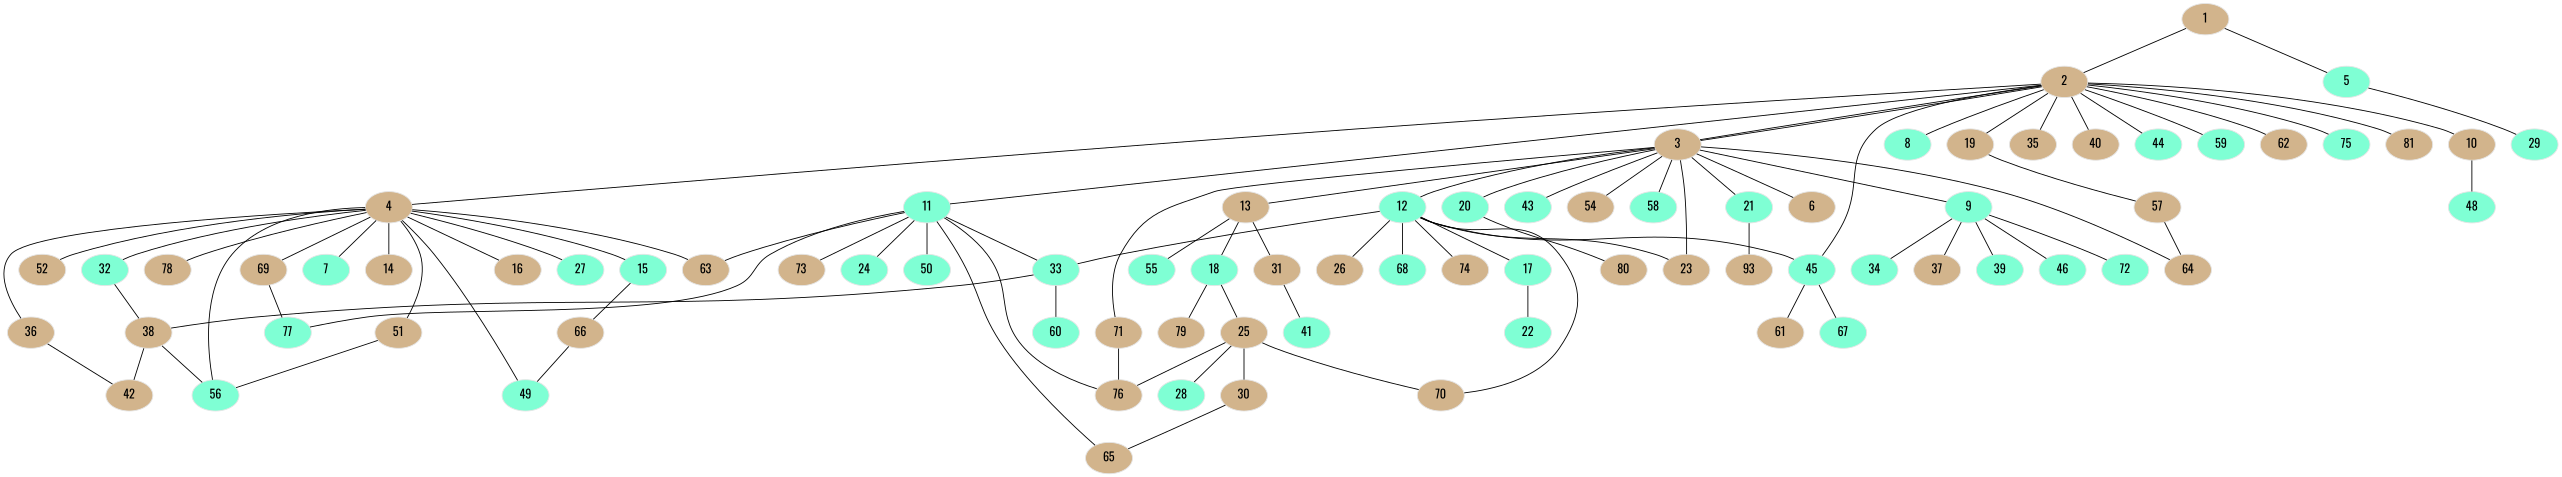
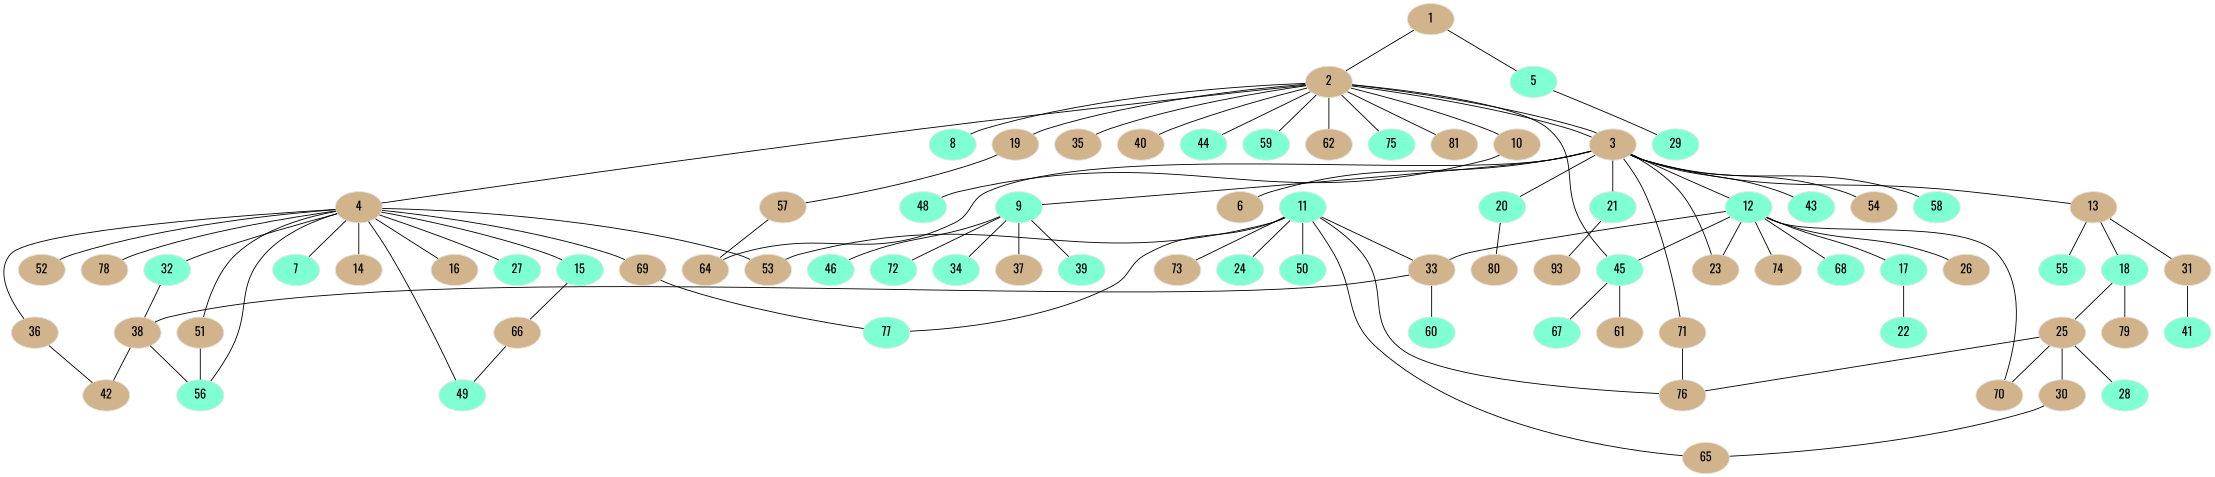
(1496, 145) -> none
(706, 270) -> (768, 270)
(1056, 270) -> (1432, 270)
